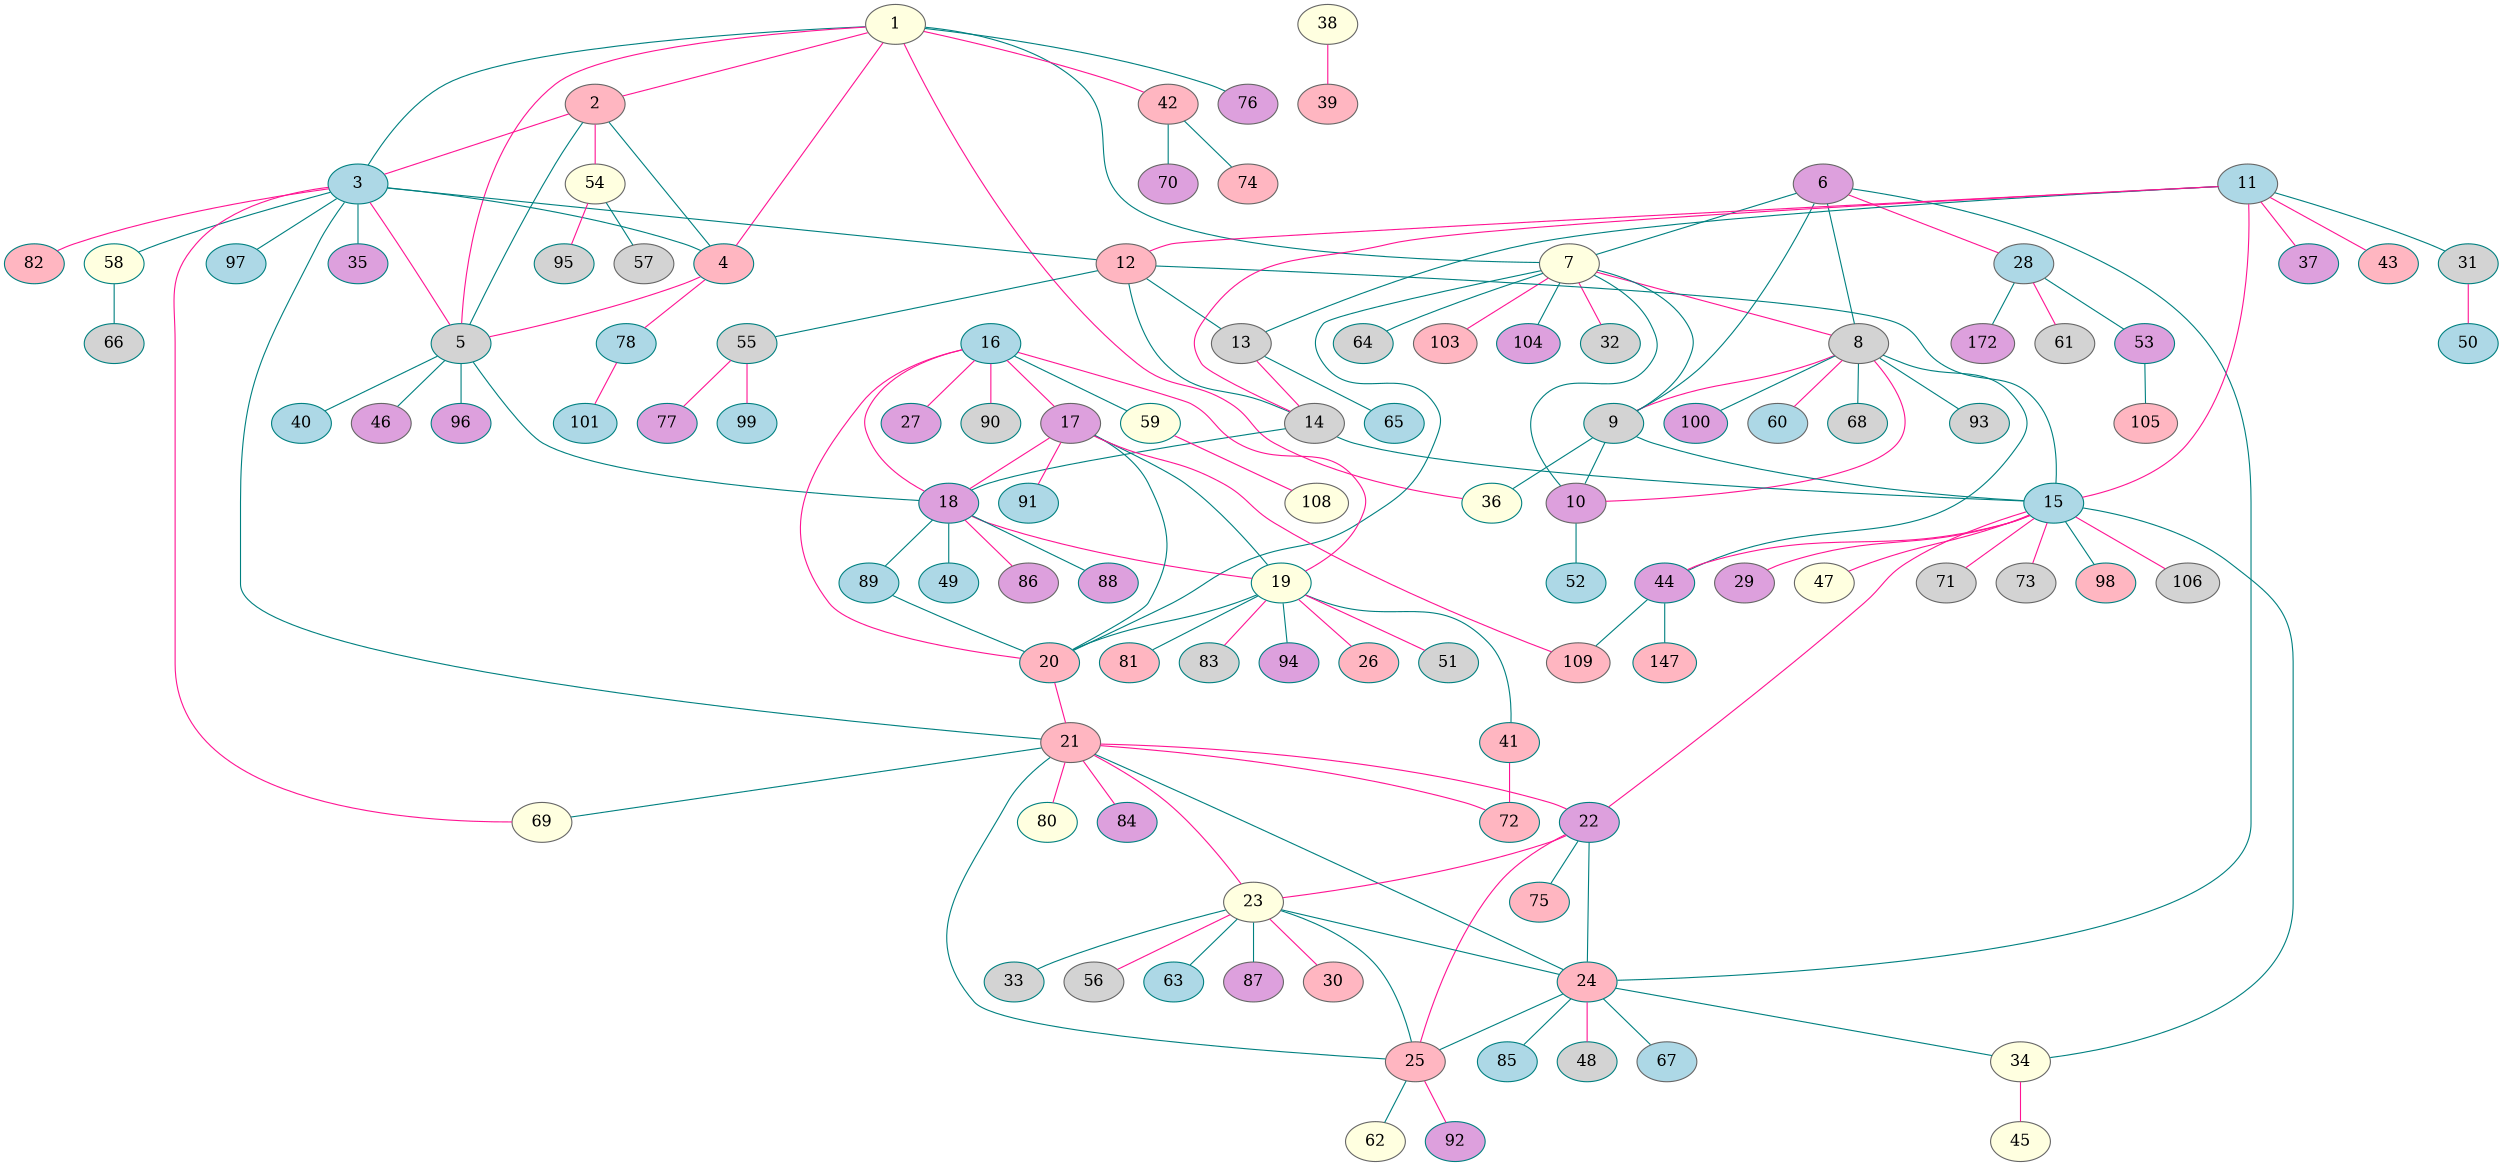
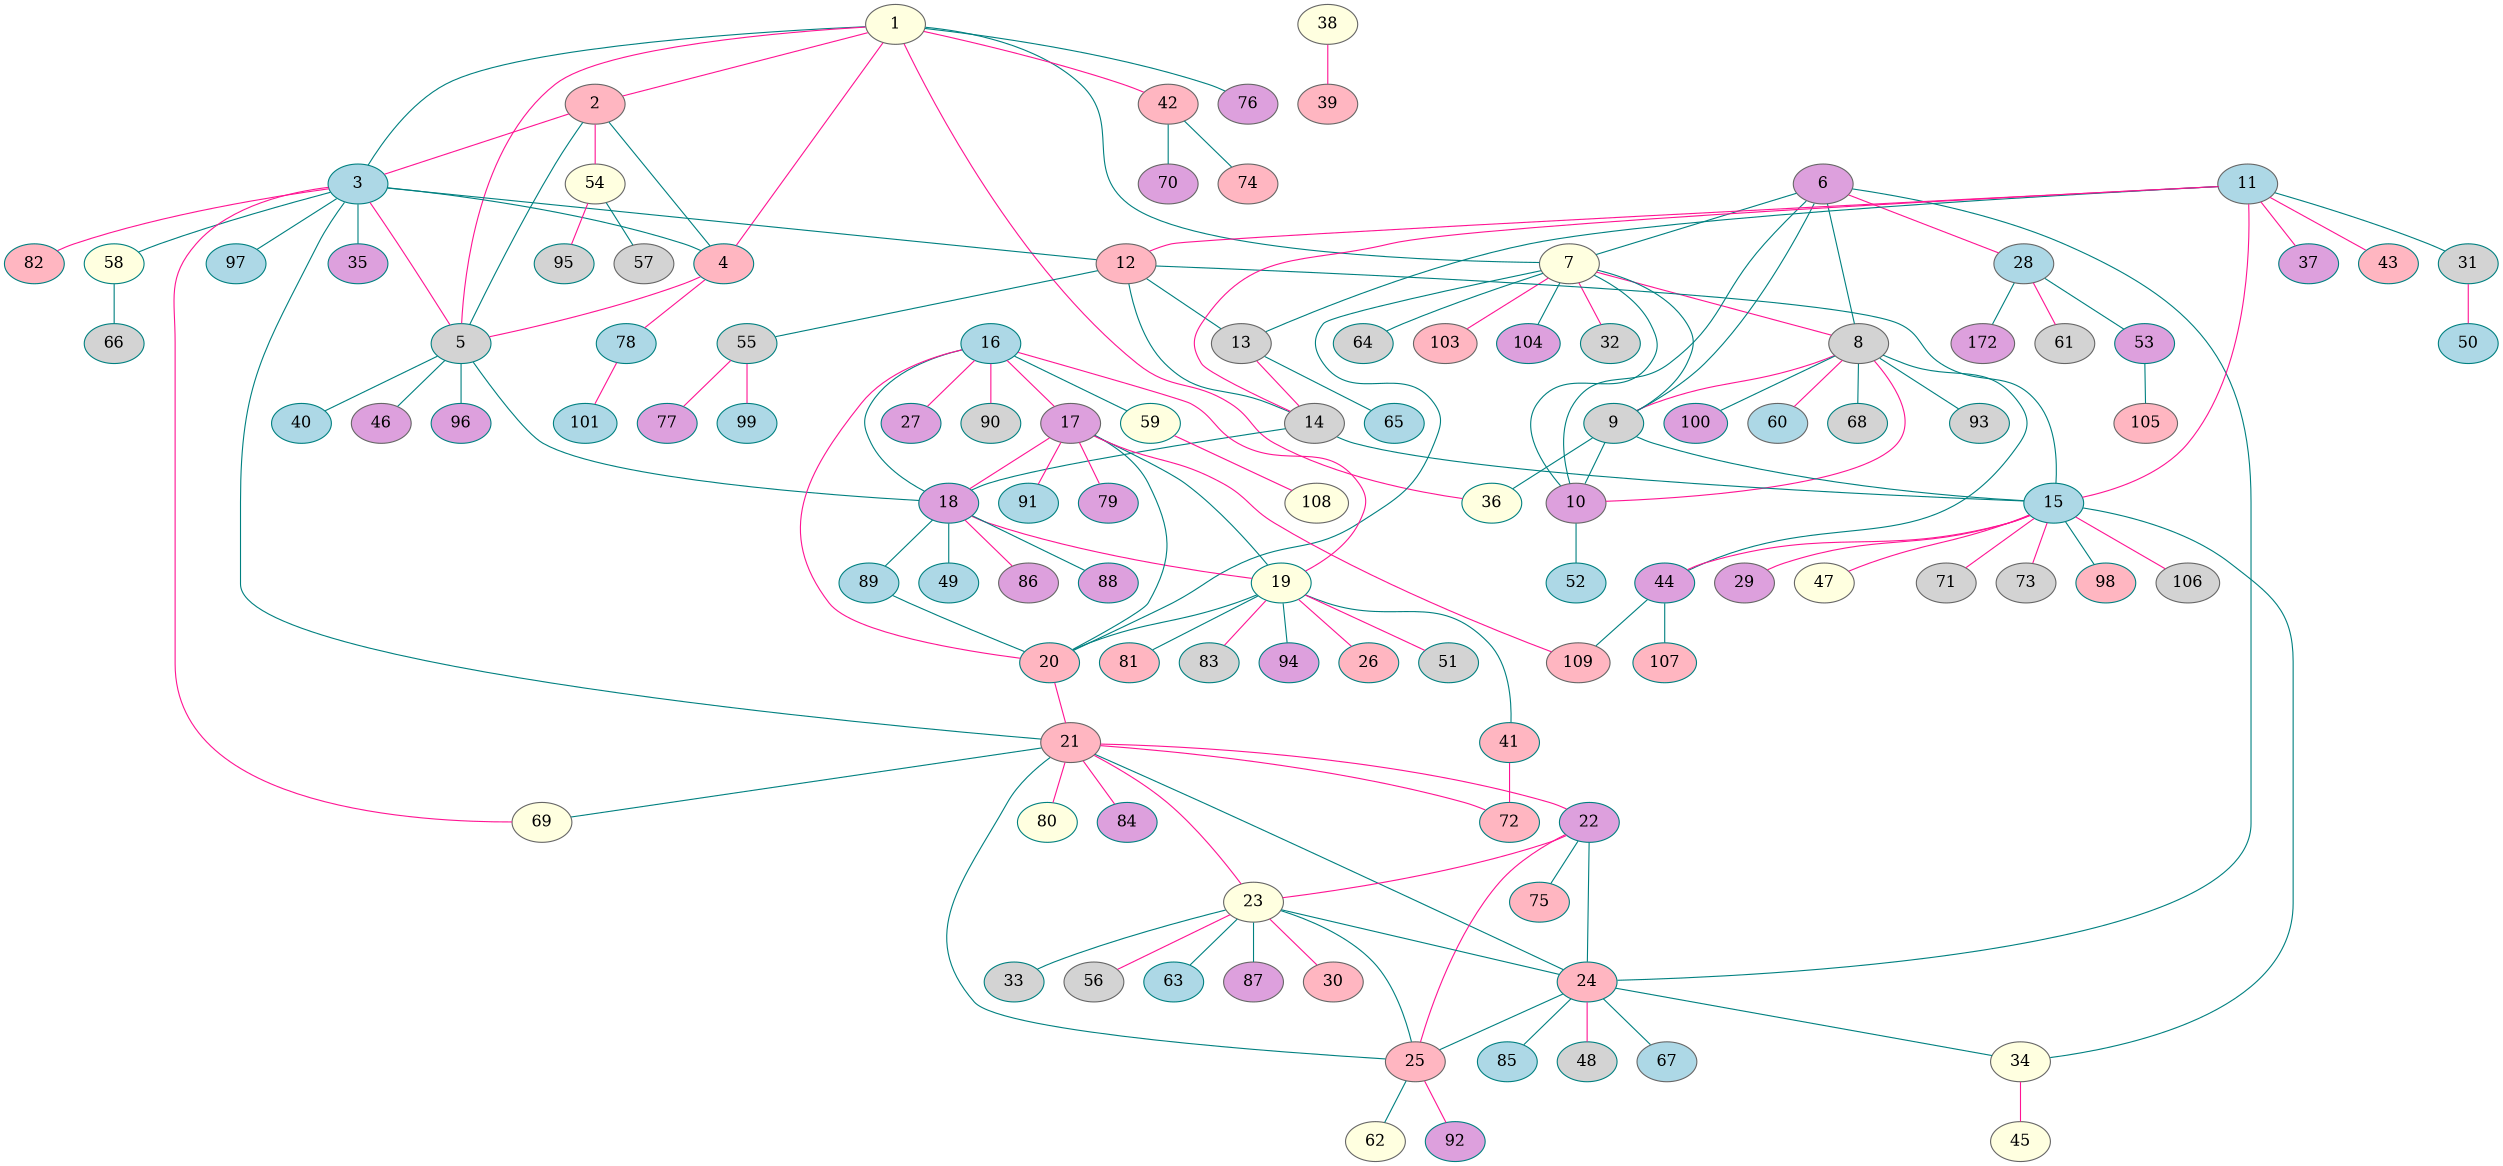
none -> (1679, 356)
(869, 406) -> (869, 406)
none -> (1108, 503)
(1811, 648) -> none
(1665, 663) -> (1665, 663)
